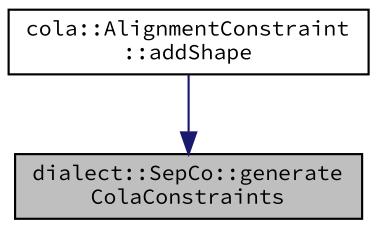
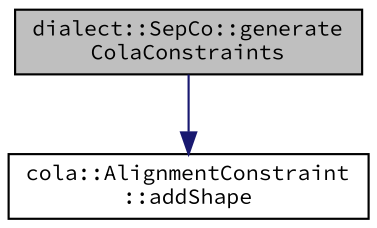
(189, 103) -> (189, 103)
